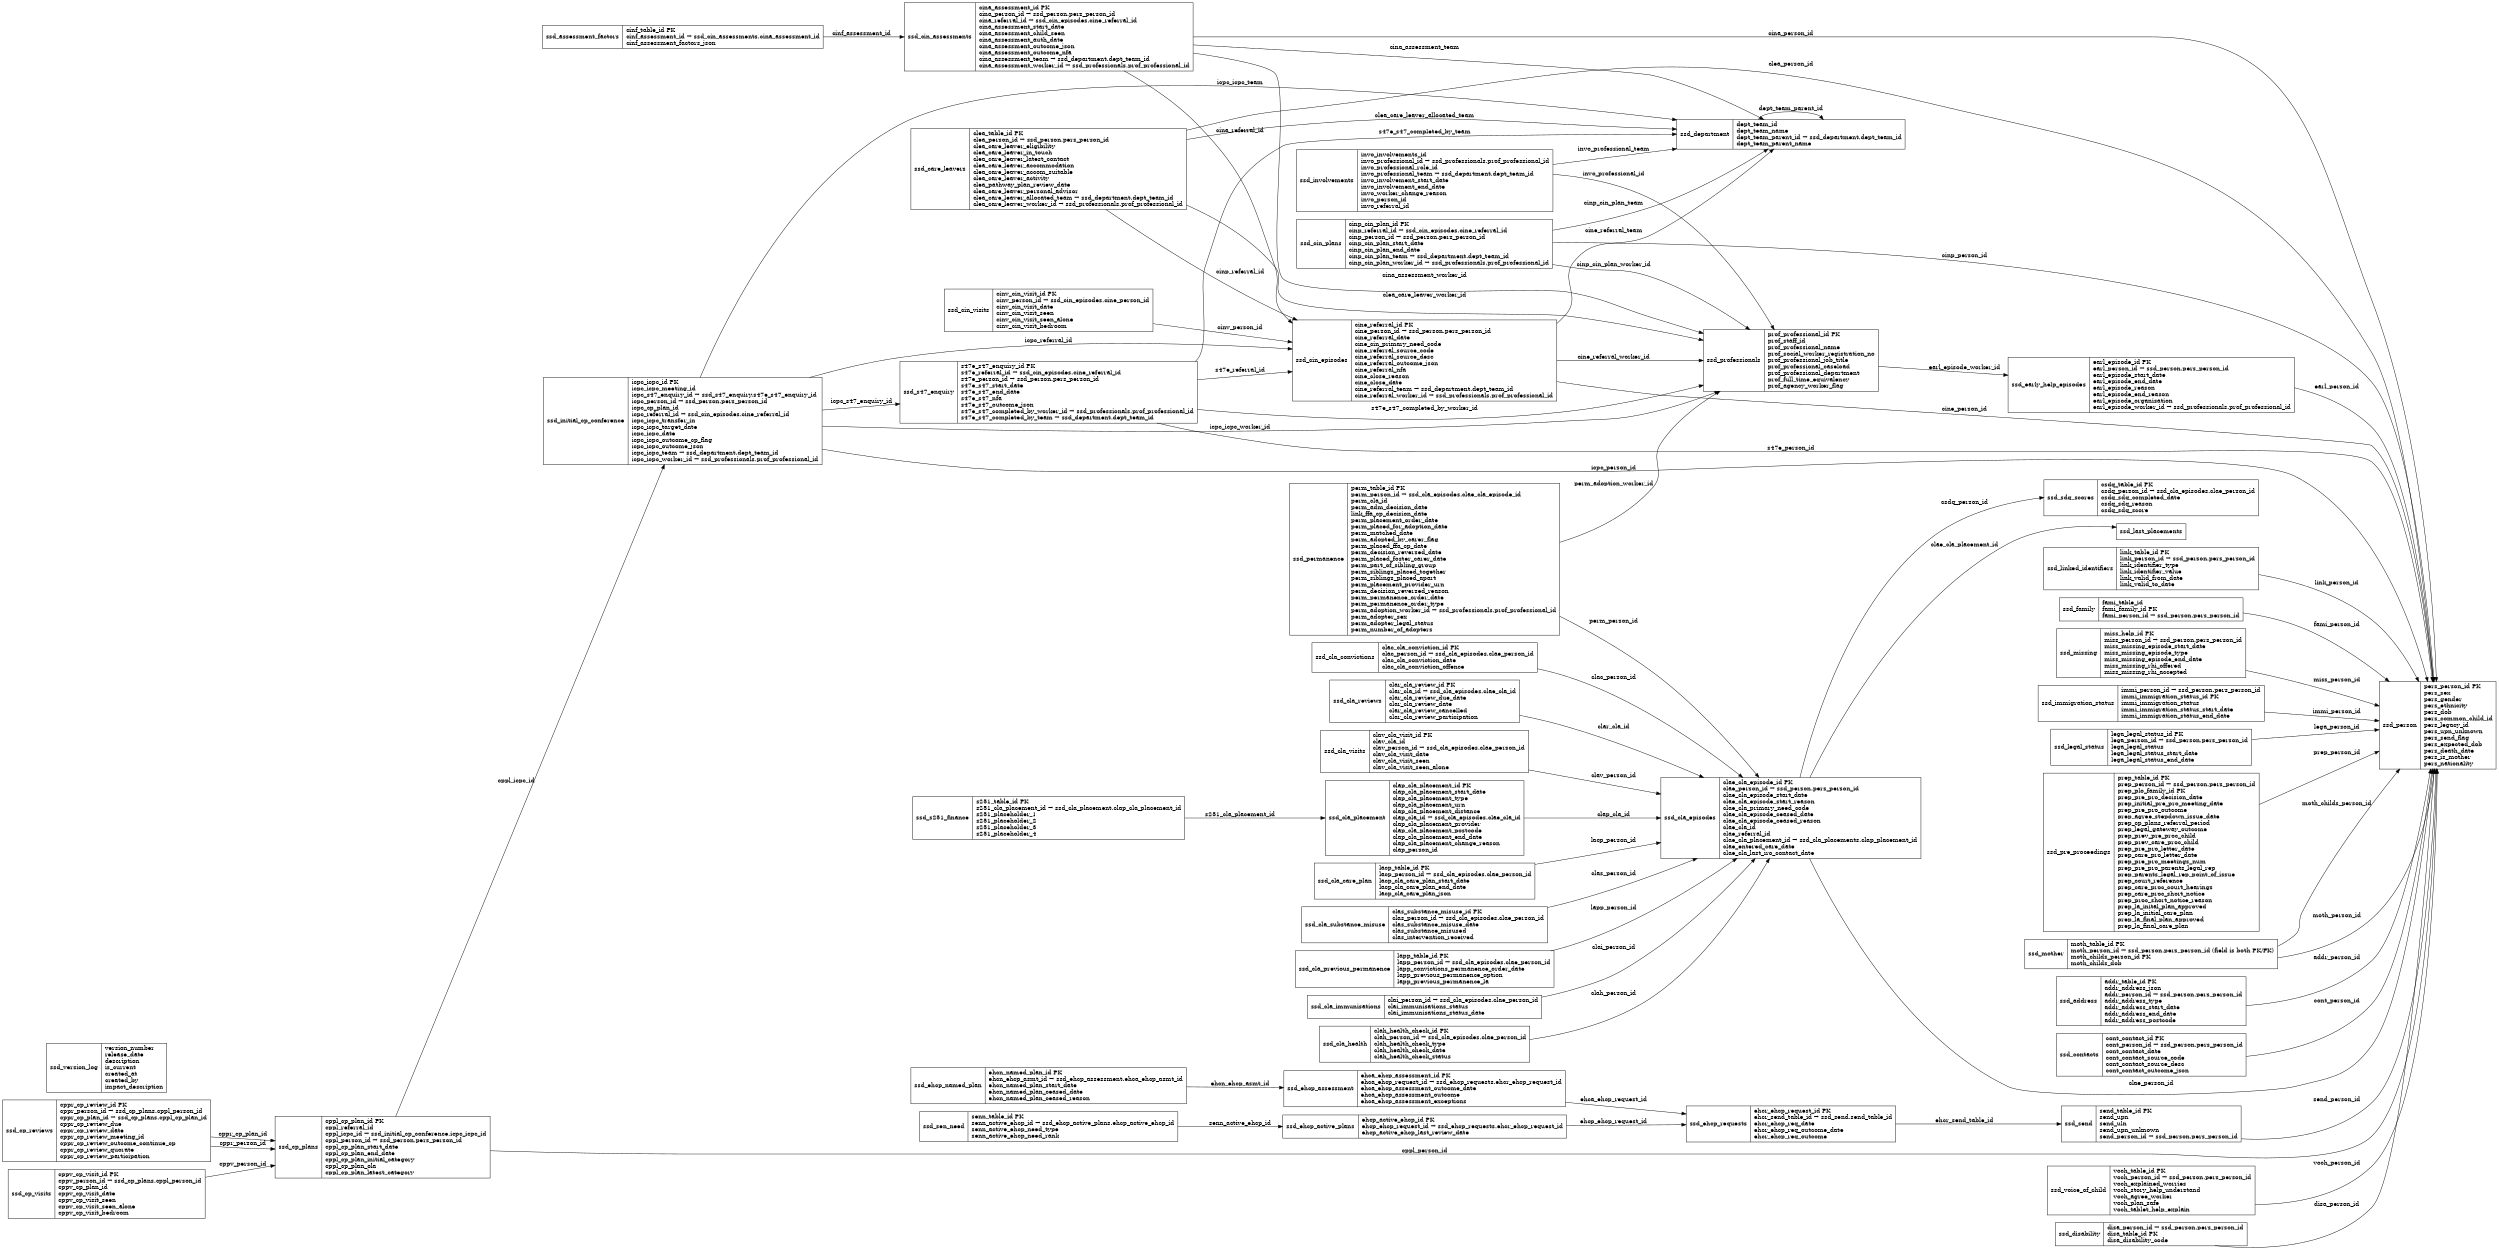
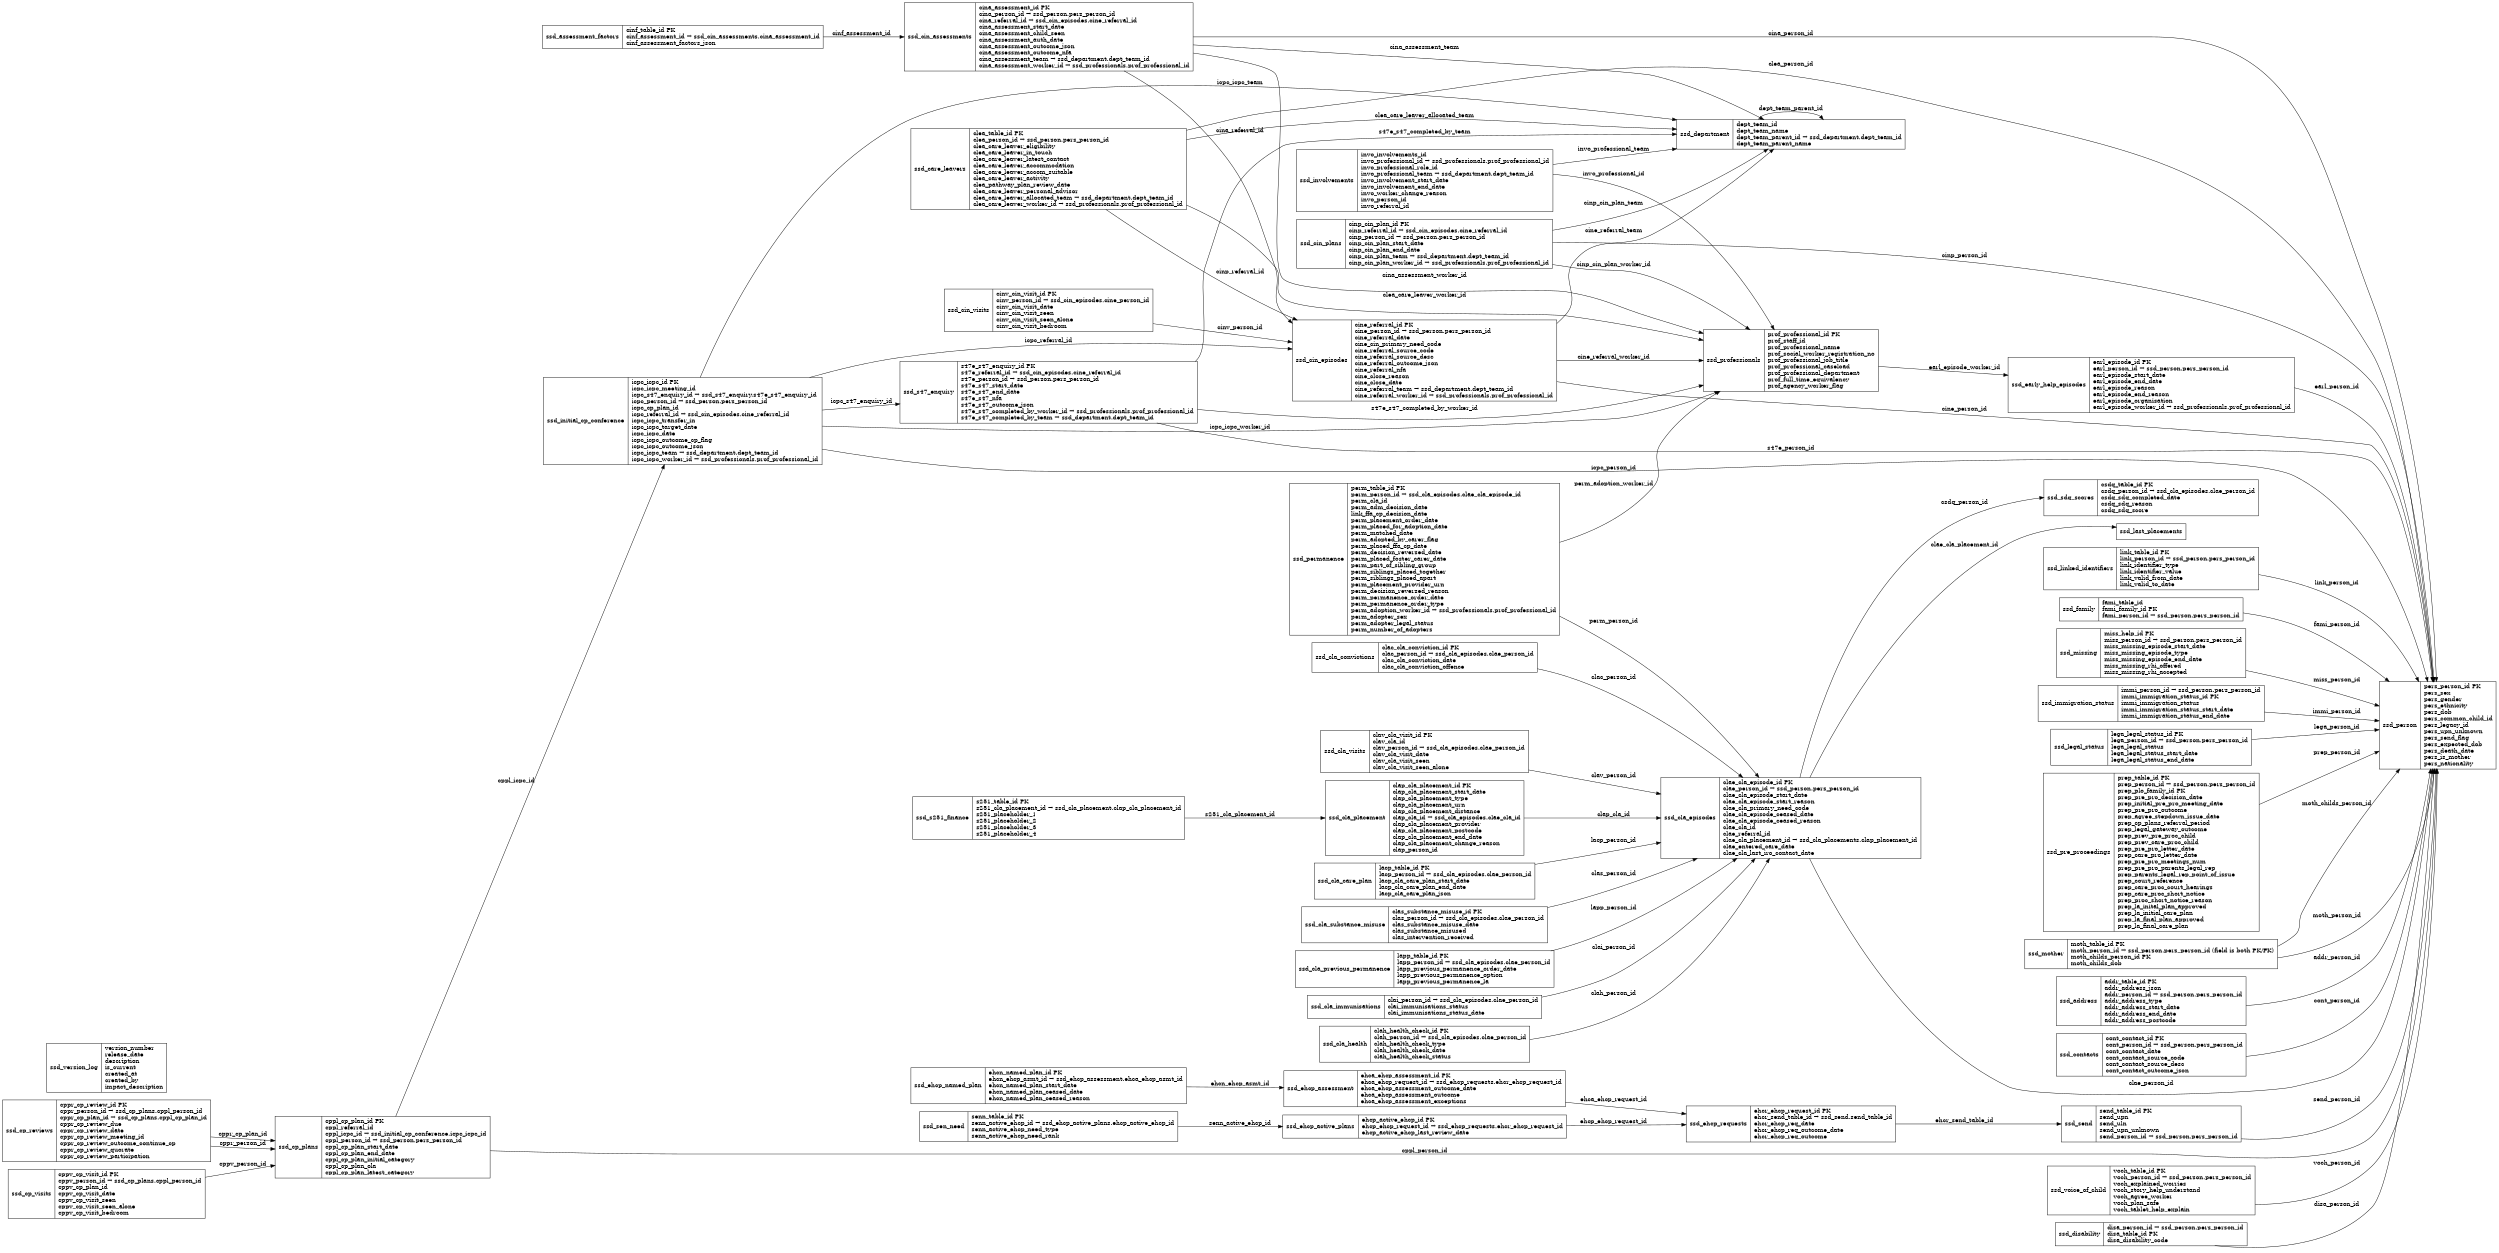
(1243, 376) -> none
(1425, 701) -> none
(1461, 969) -> (1457, 969)
